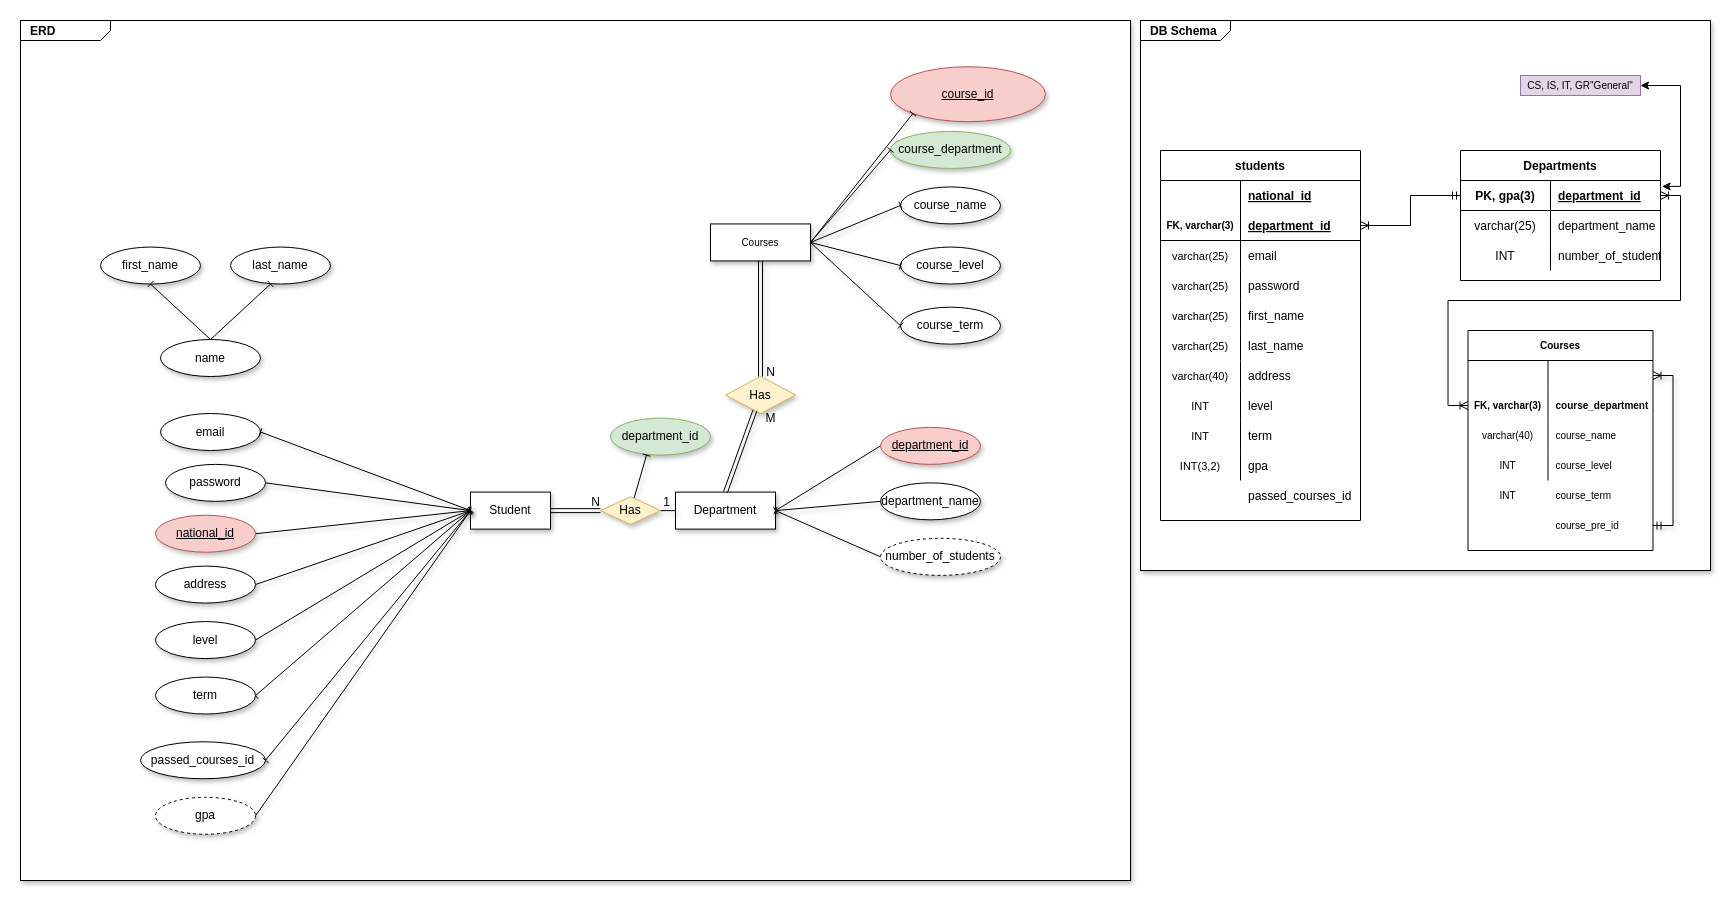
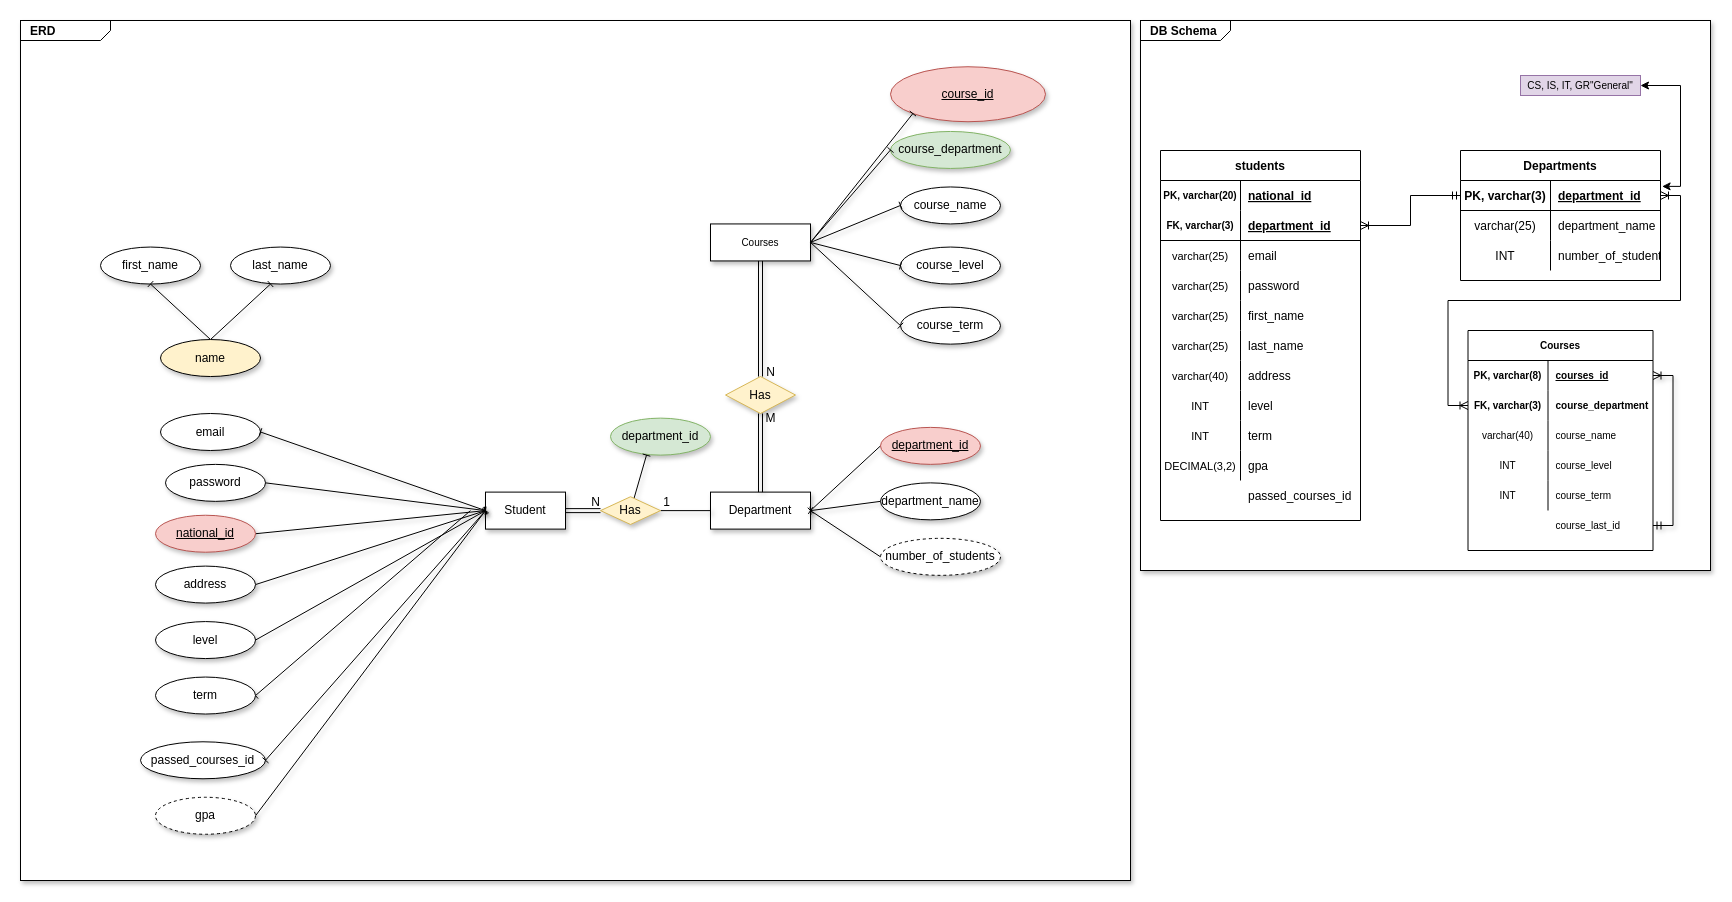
none -> (1201, 196)
(1505, 196) -> (1505, 196)
(211, 358) -> (211, 358)
none -> (1508, 376)
none -> (1601, 376)
(1200, 466) -> (1200, 466)
(511, 511) -> (526, 511)
(726, 511) -> (761, 511)
(1591, 526) -> (1592, 526)
